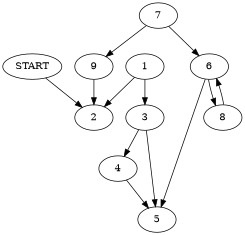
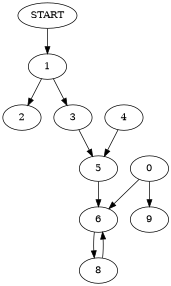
(158, 16) -> (149, 169)
(94, 89) -> none
(61, 90) -> (47, 38)
(133, 140) -> none
(184, 140) -> (98, 191)
